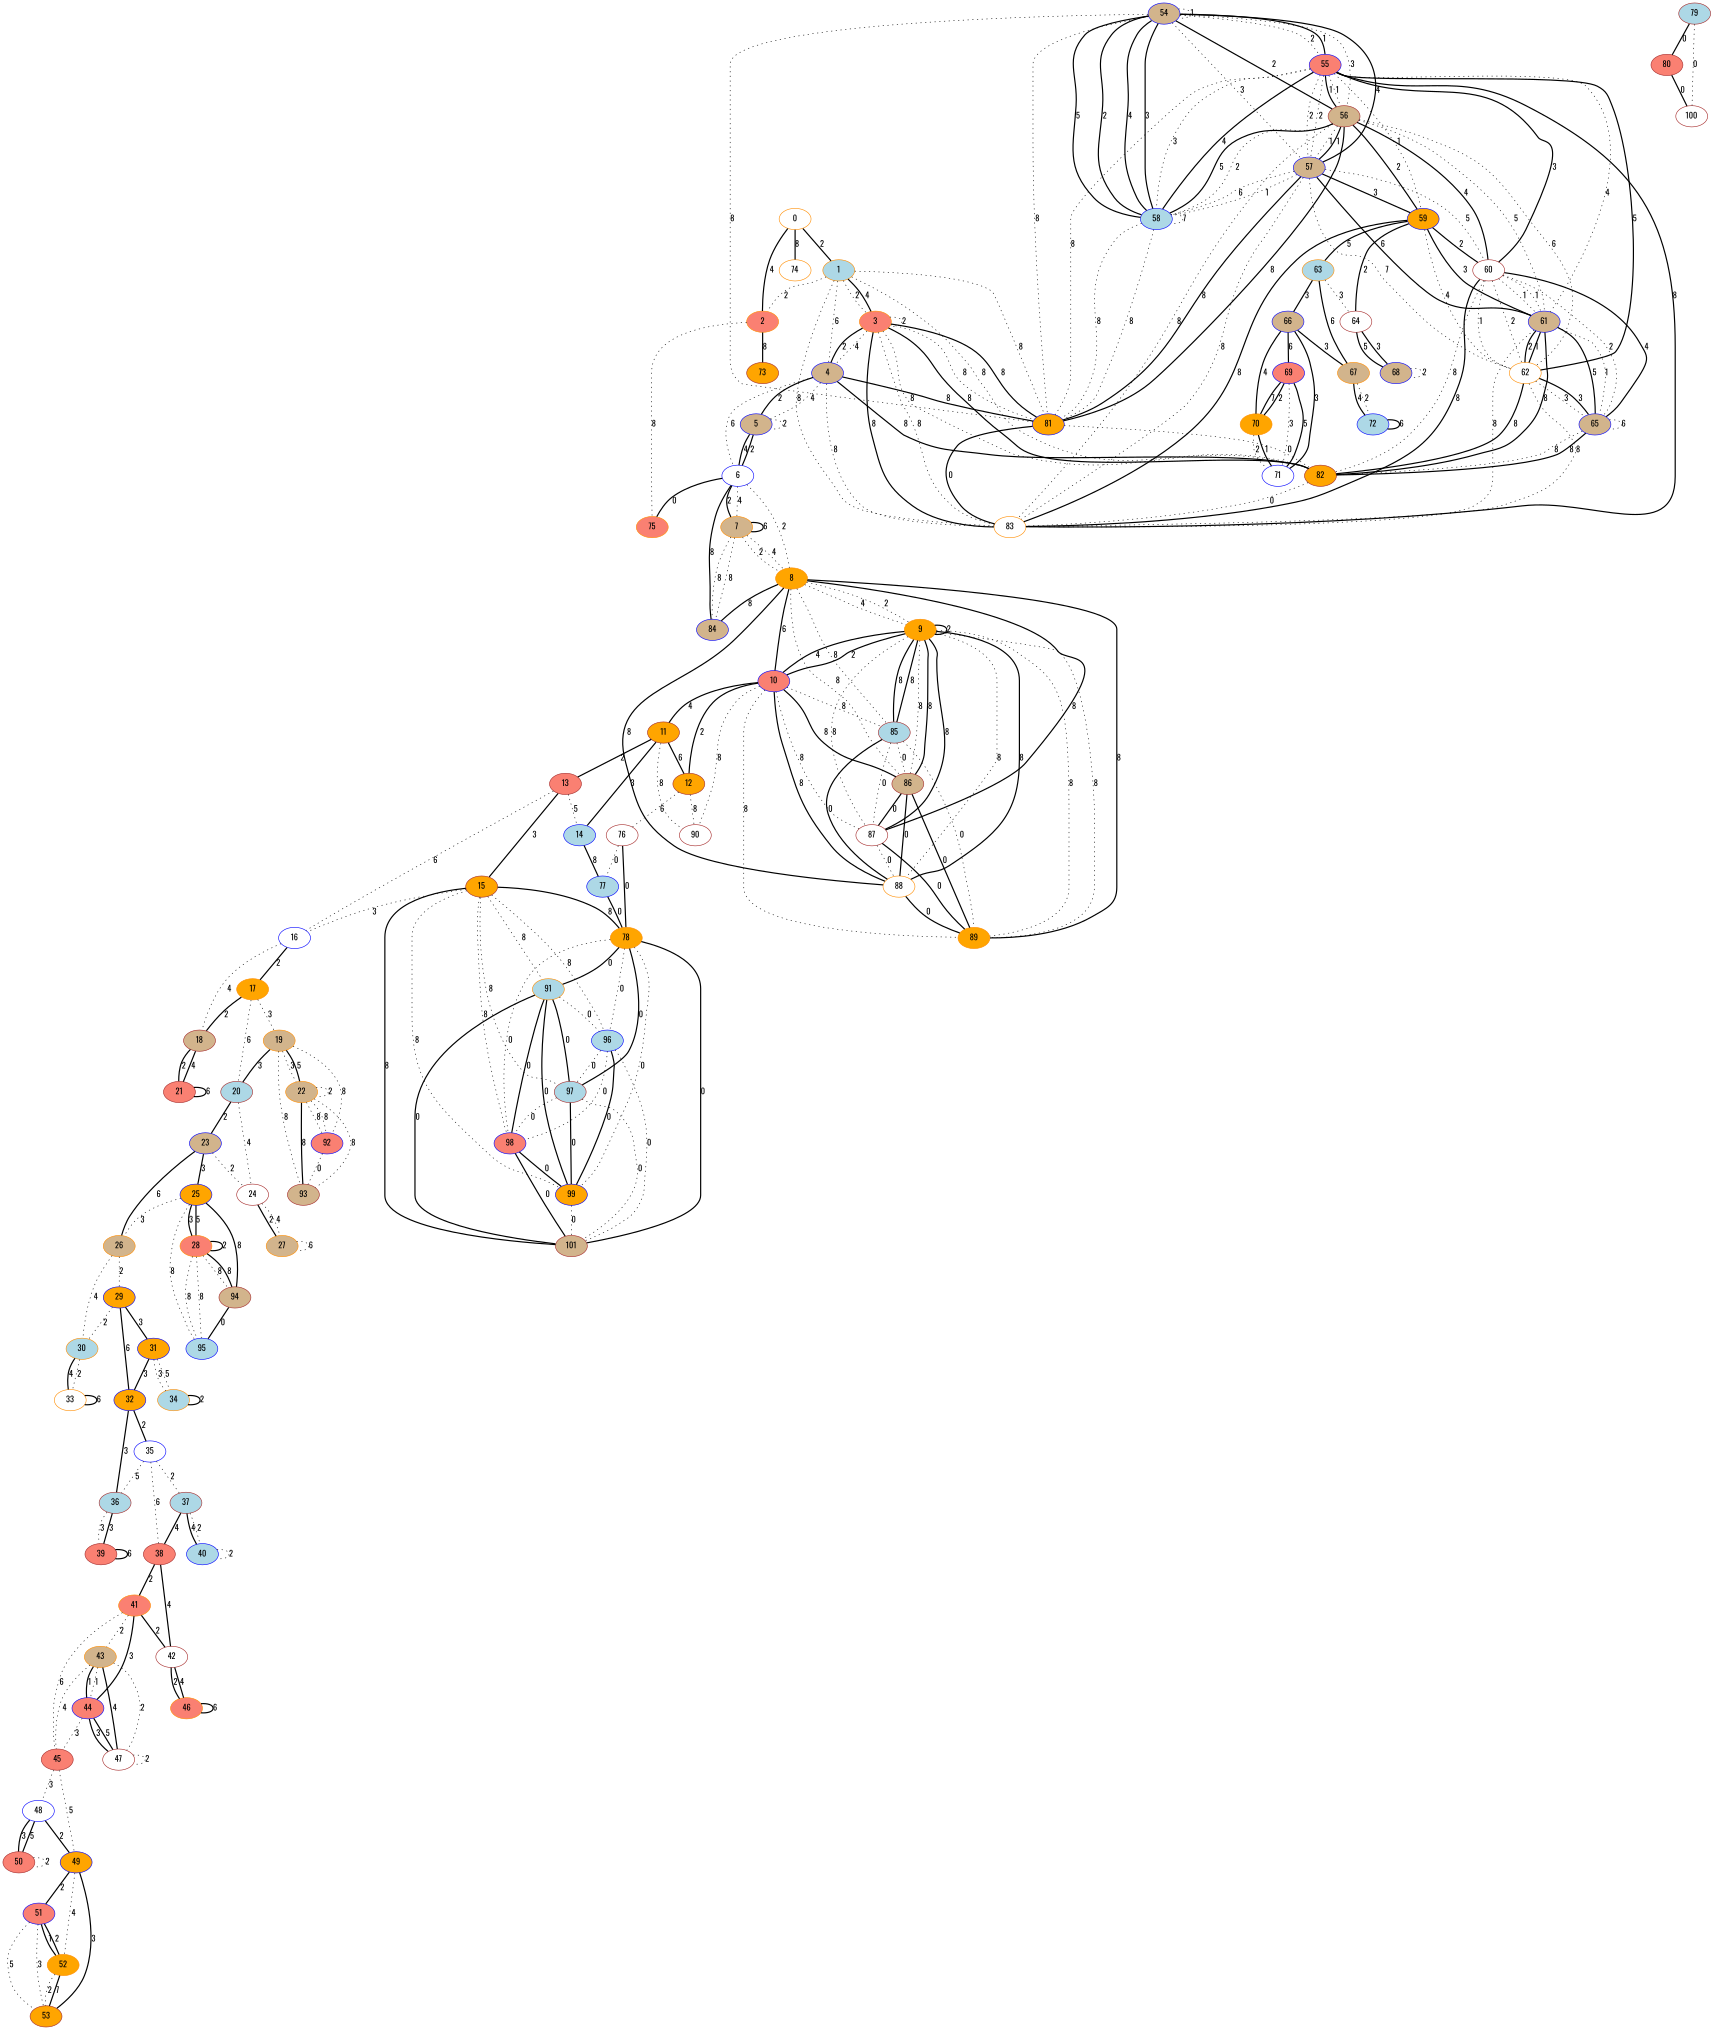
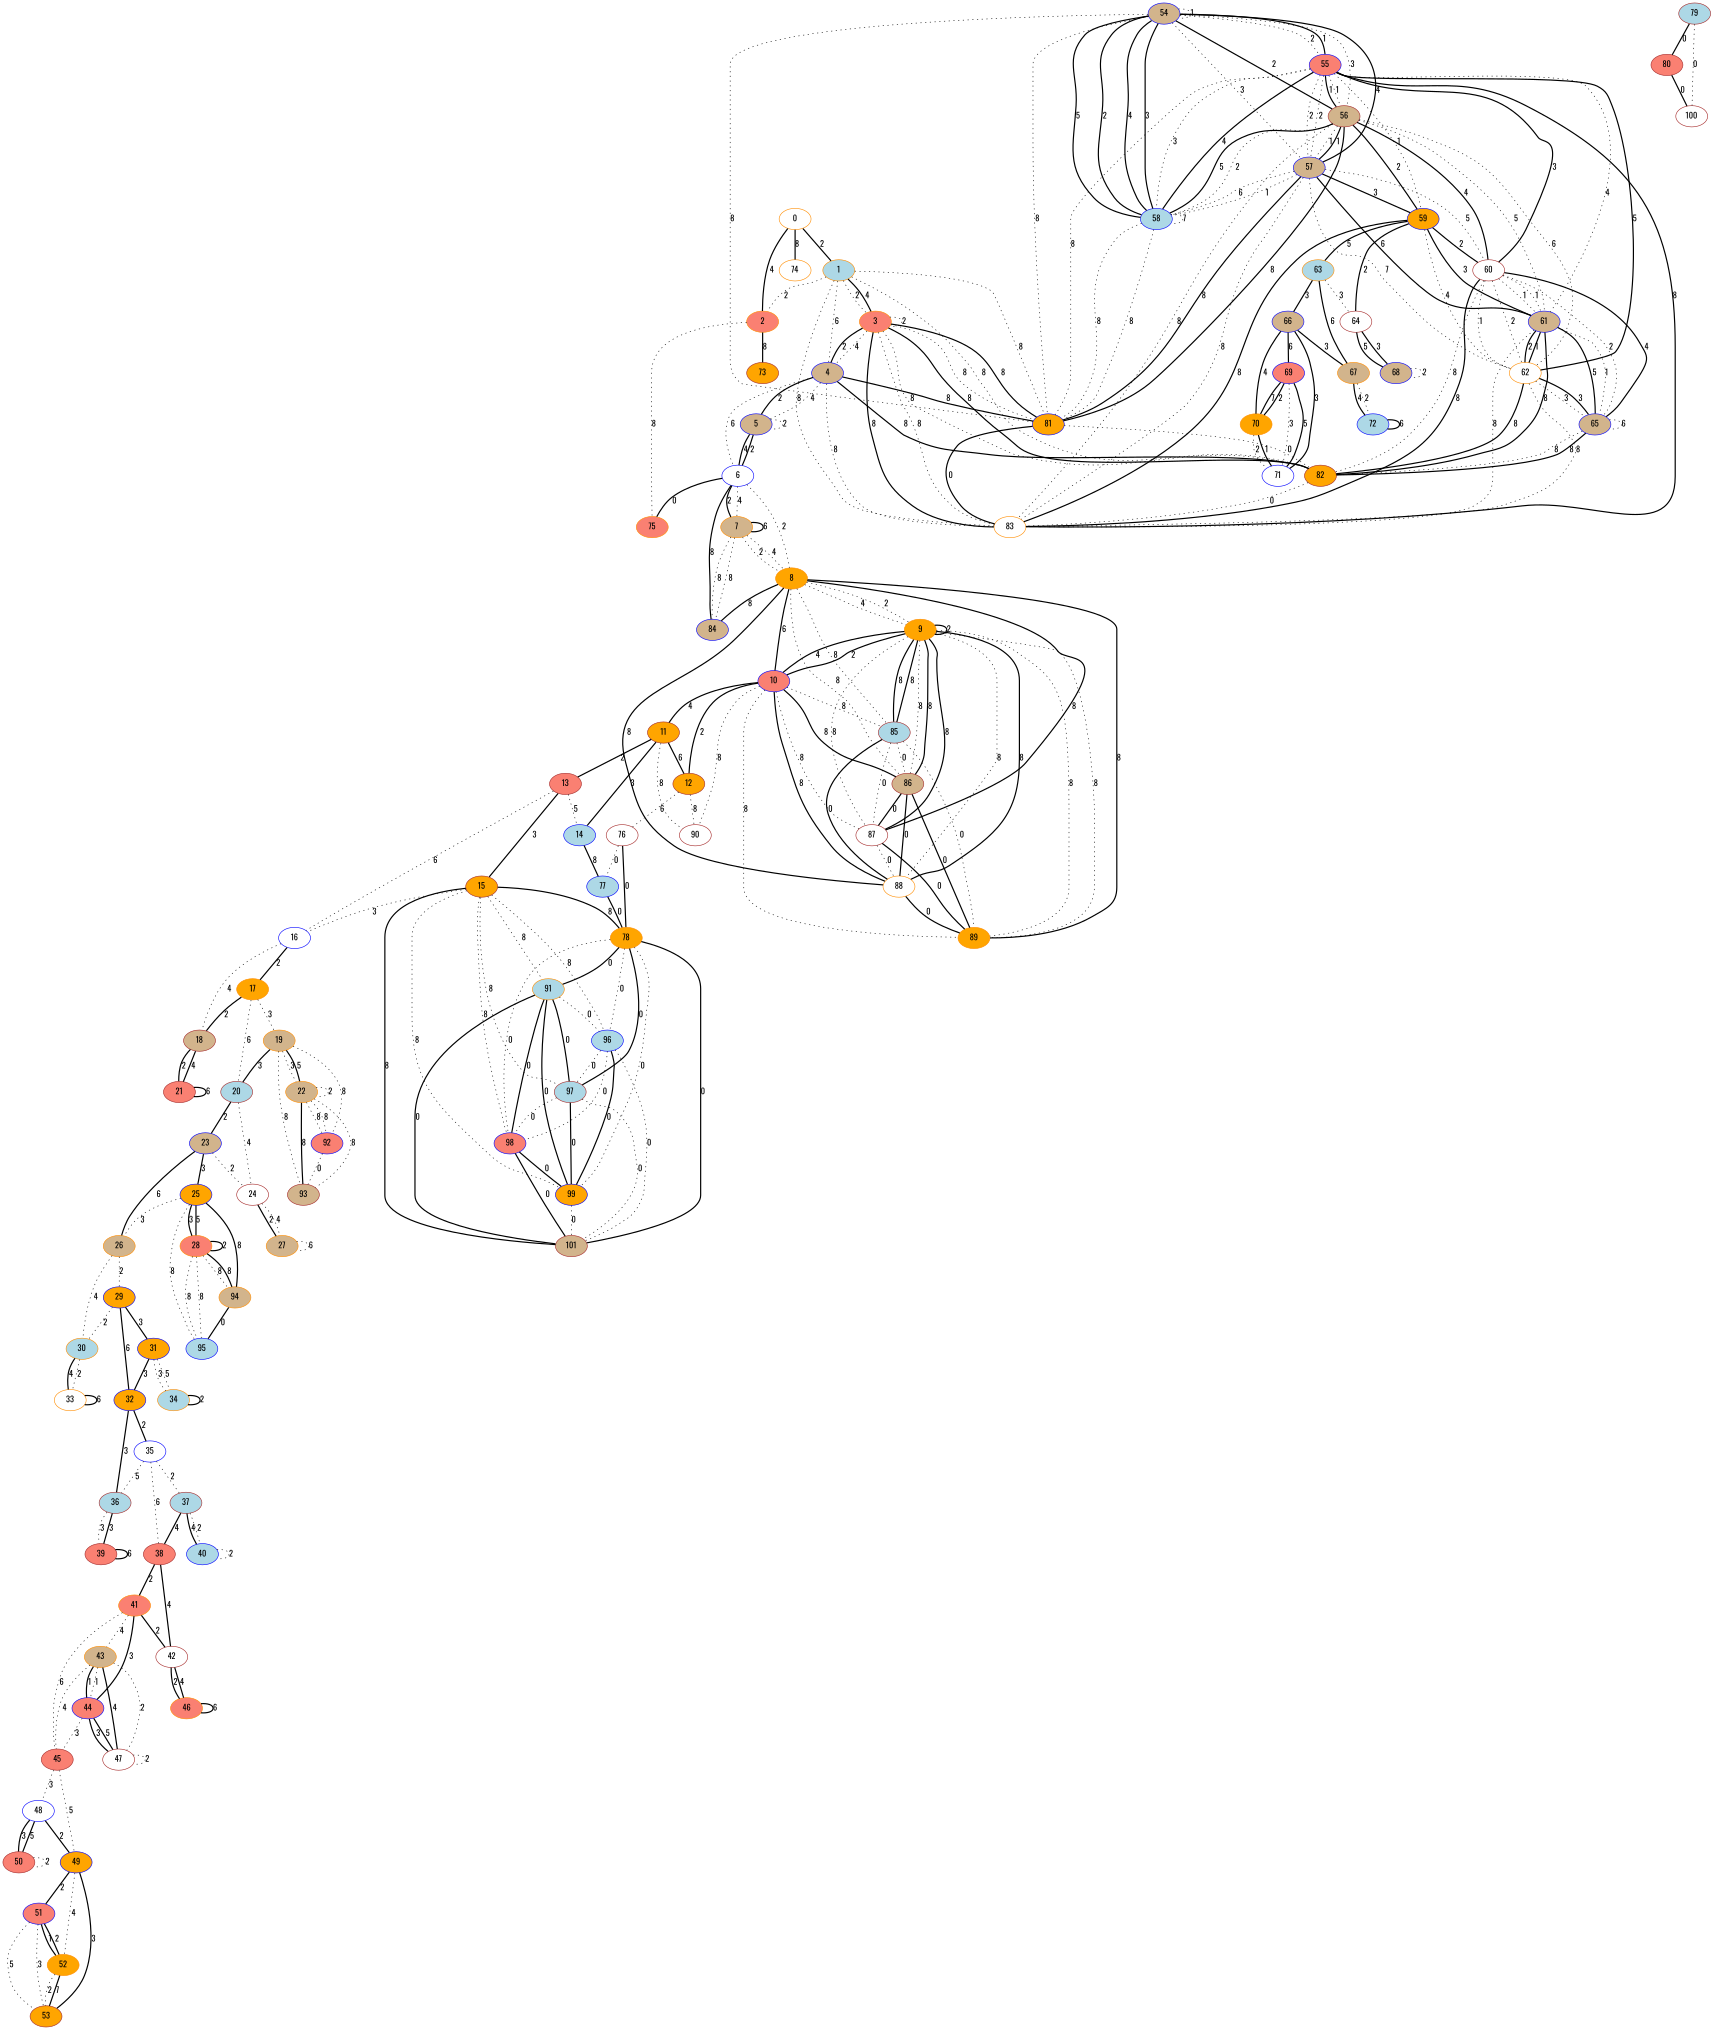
(235, 1297) -> (235, 1297)
(122, 1631) -> (122, 1631)
